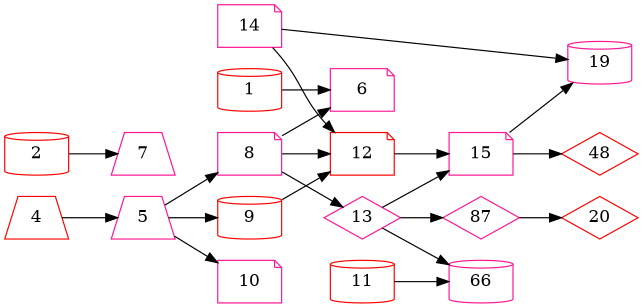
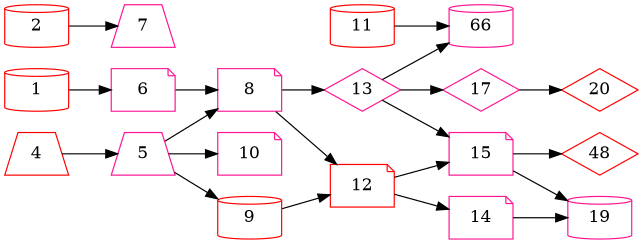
(297, 81) -> (416, 200)
(301, 125) -> (191, 90)
(481, 218) -> (481, 90)
